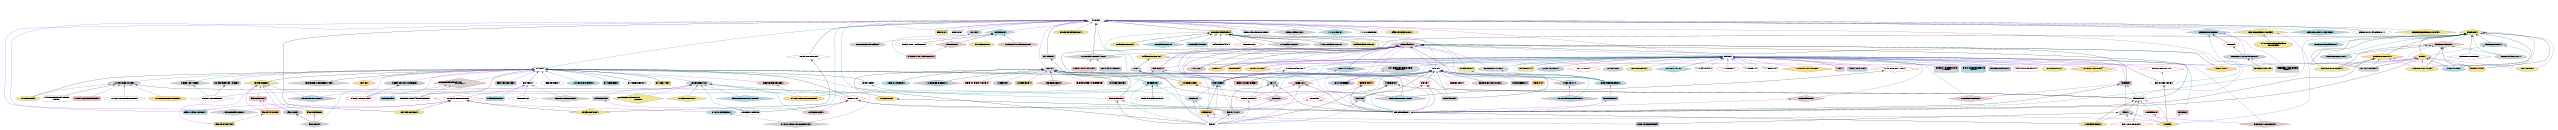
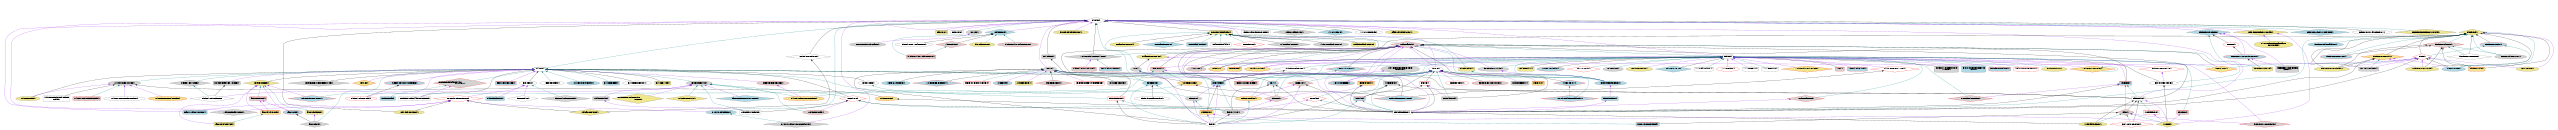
(2422, 57) -> (2422, 57)
(2408, 58) -> (2458, 52)
(1249, 99) -> (1249, 99)
